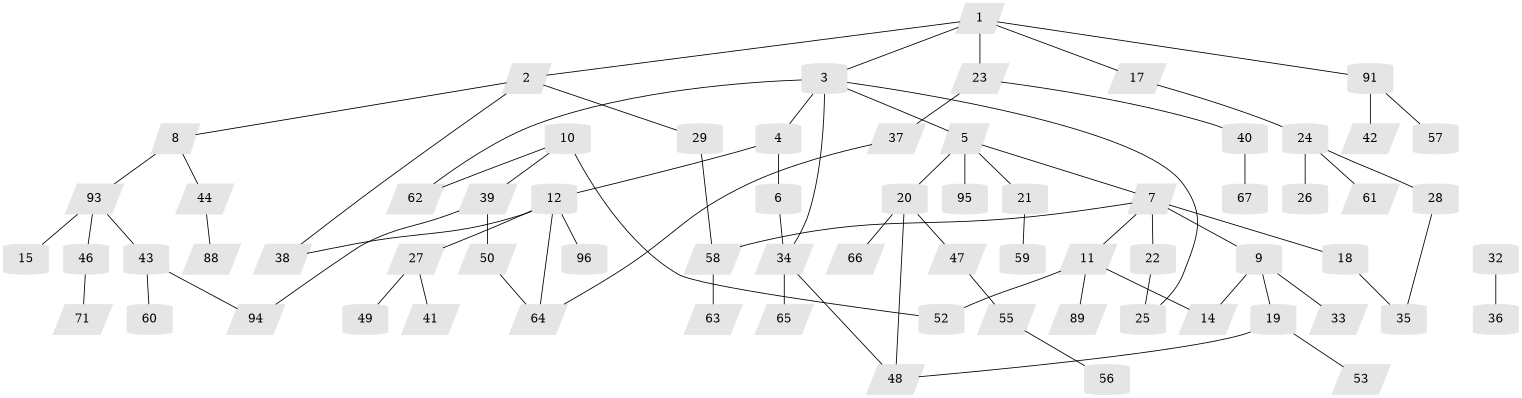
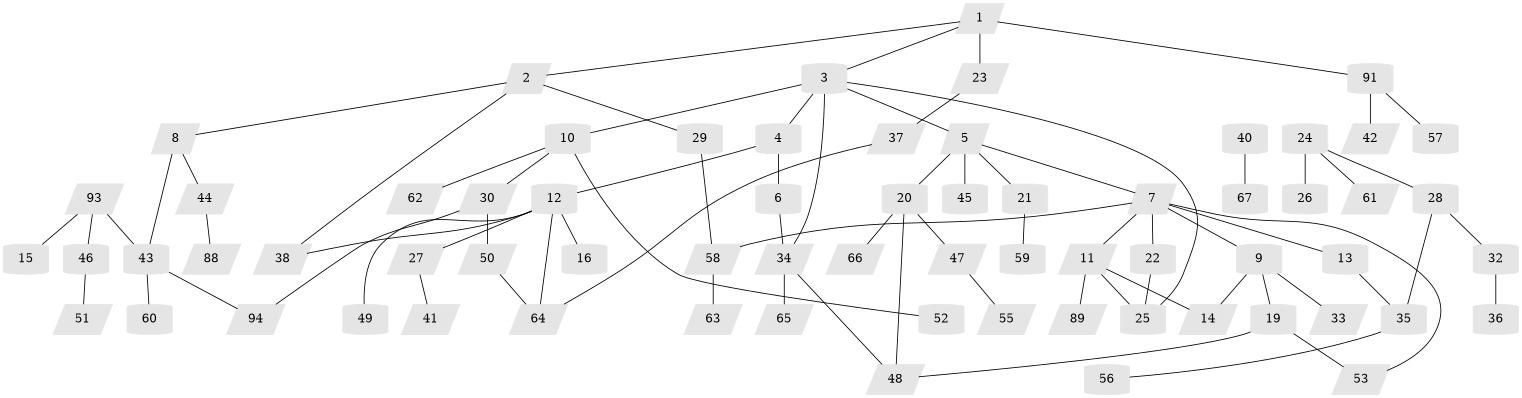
(1137, 79) -> none
(1113, 100) -> none
(618, 101) -> (696, 109)
(135, 169) -> (161, 199)
(487, 199) -> (487, 199)
(965, 199) -> (965, 199)
none -> (1466, 229)
none -> (1362, 238)
(584, 259) -> (584, 259)
(1345, 259) -> (1345, 259)
(391, 289) -> (449, 220)
(1012, 289) -> (1115, 289)
(83, 319) -> (83, 319)
(1055, 348) -> (1257, 361)
